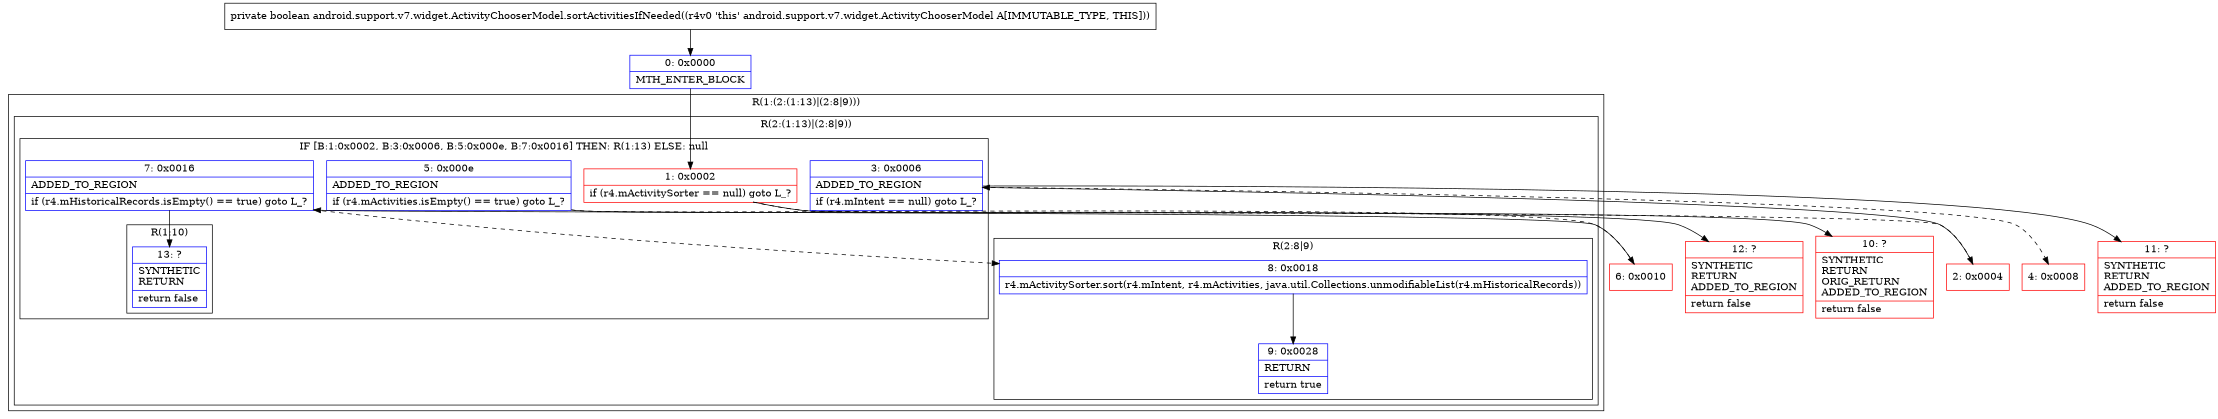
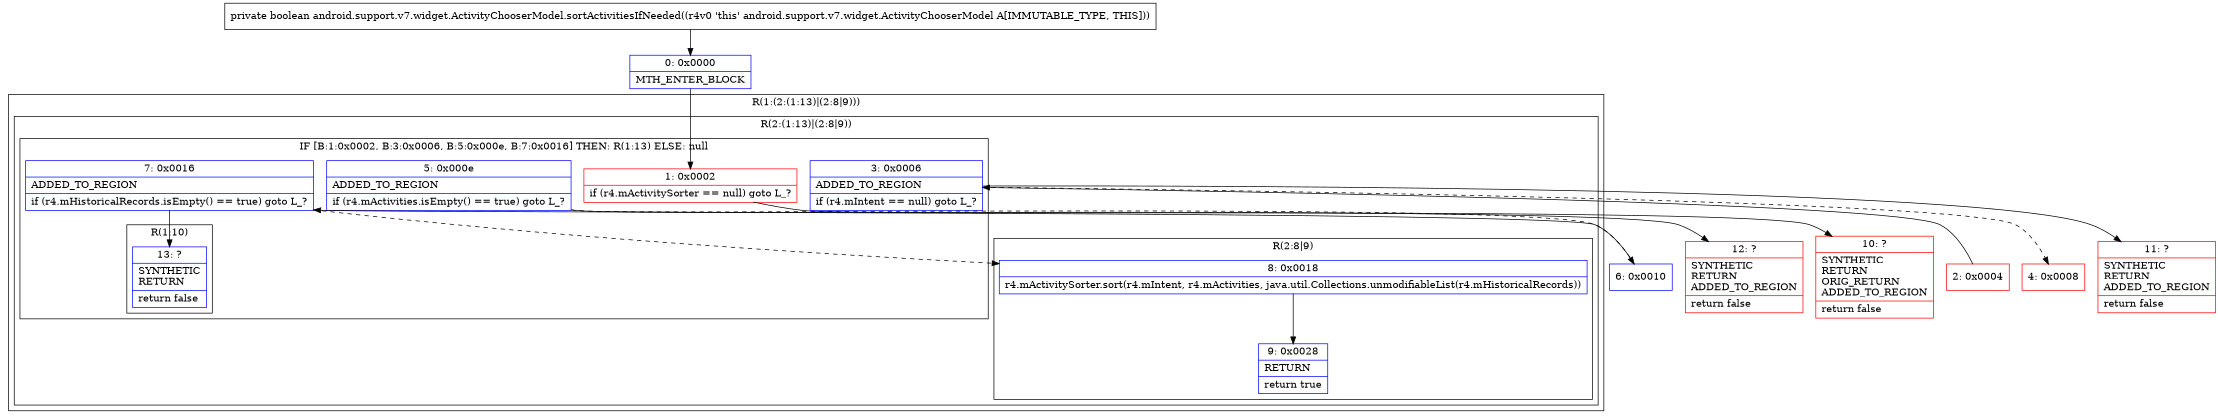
(1369, 214) -> none
(1641, 277) -> (1641, 277)
